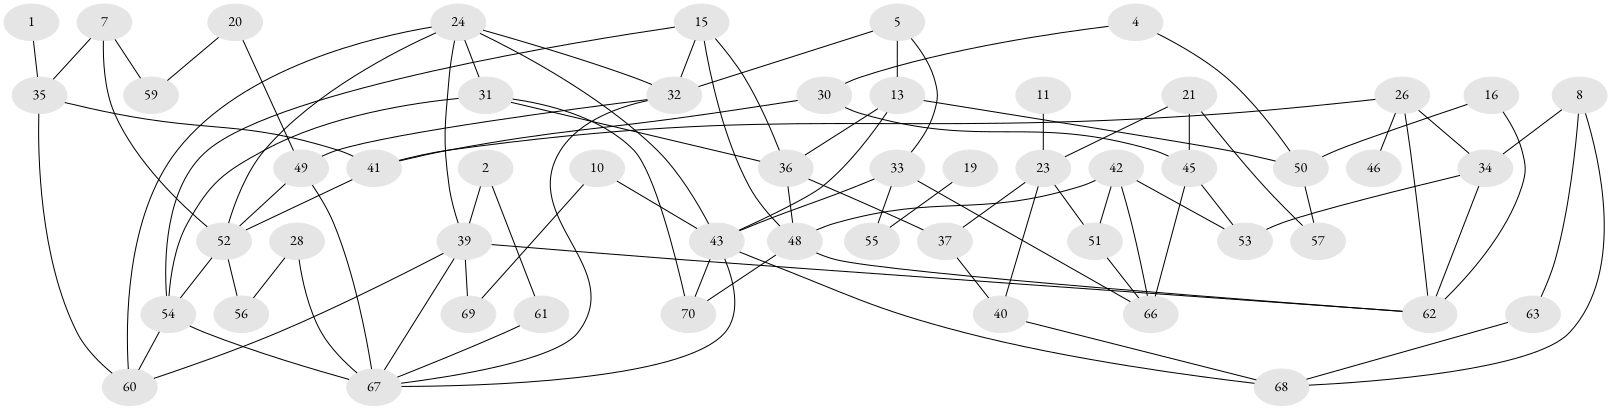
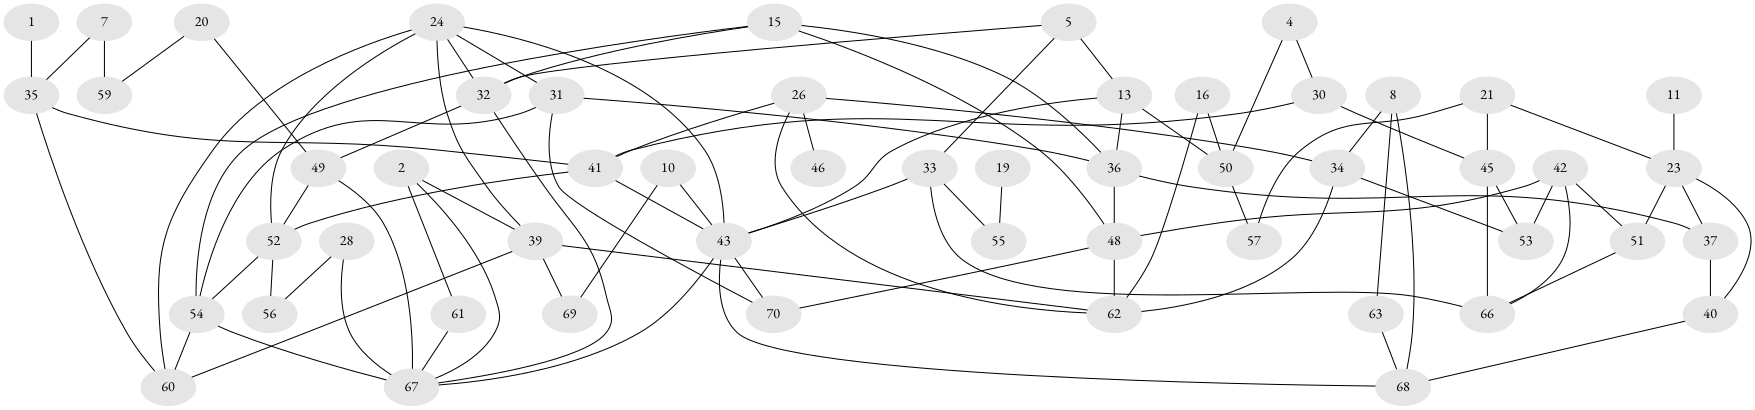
(132, 145) -> none
none -> (659, 205)
(419, 314) -> (491, 285)
